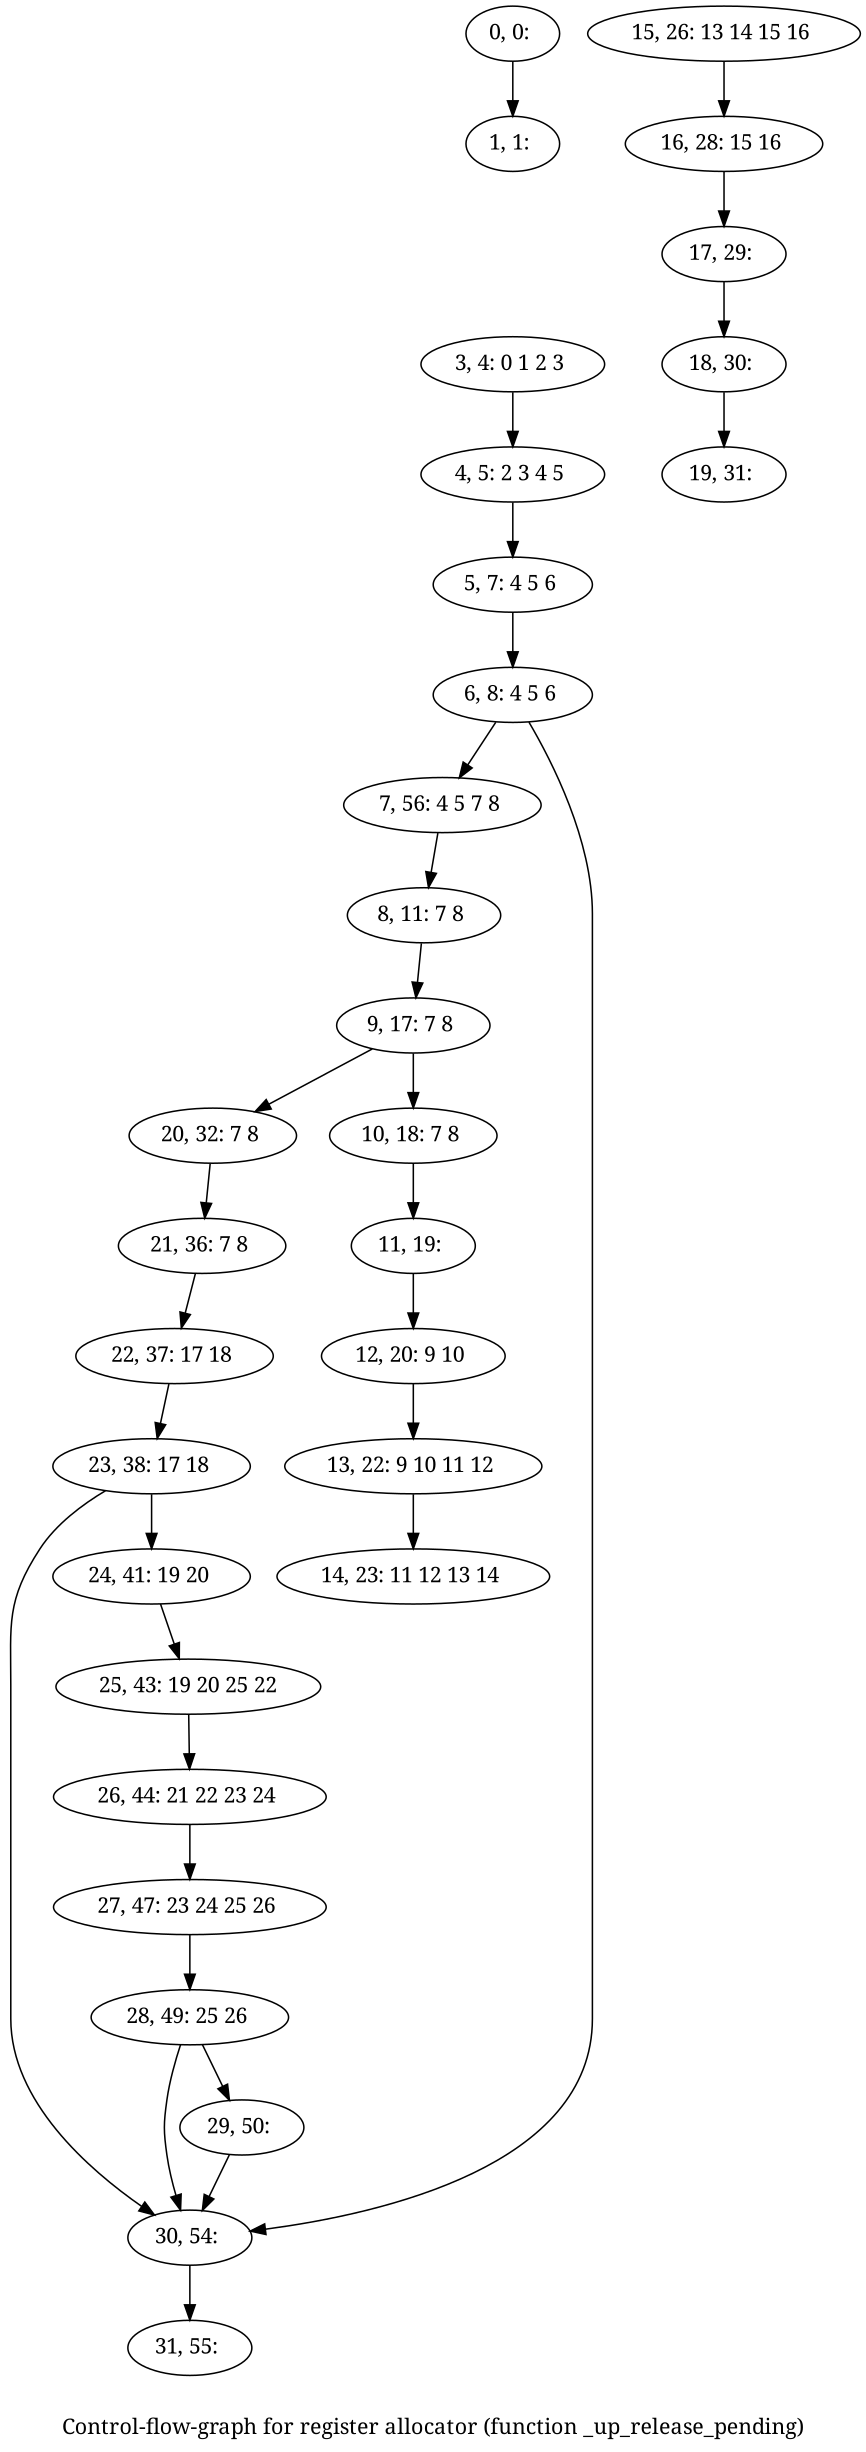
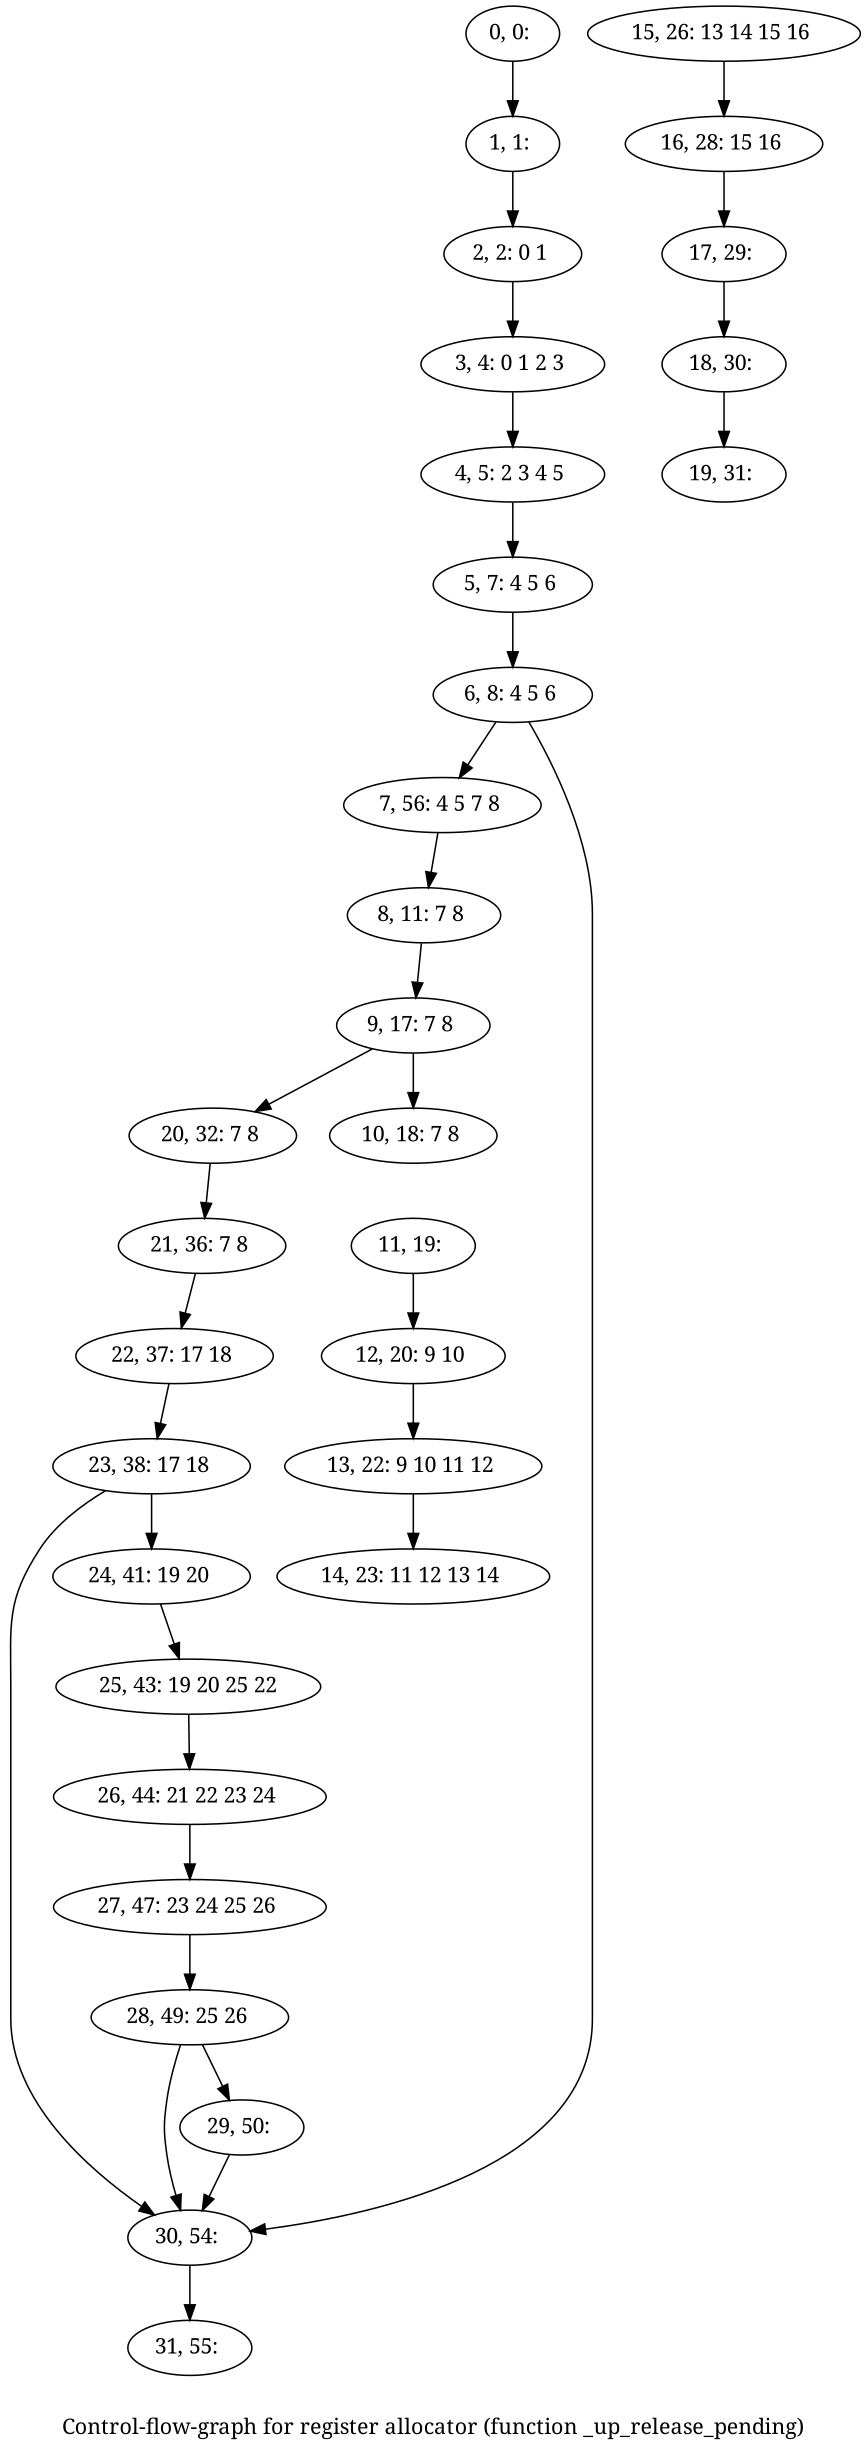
none -> (513, 254)
(413, 1183) -> none
